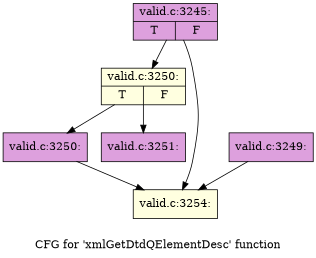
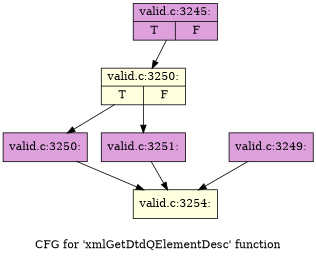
(198, 111) -> (157, 172)
